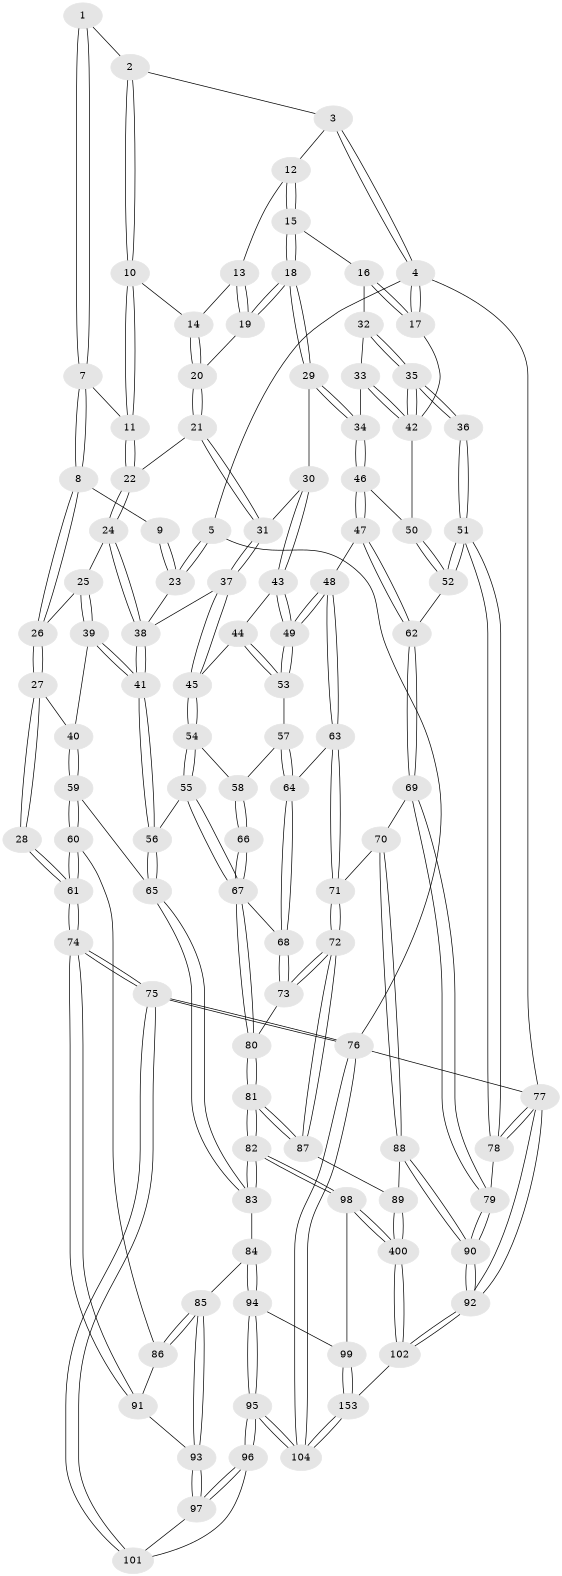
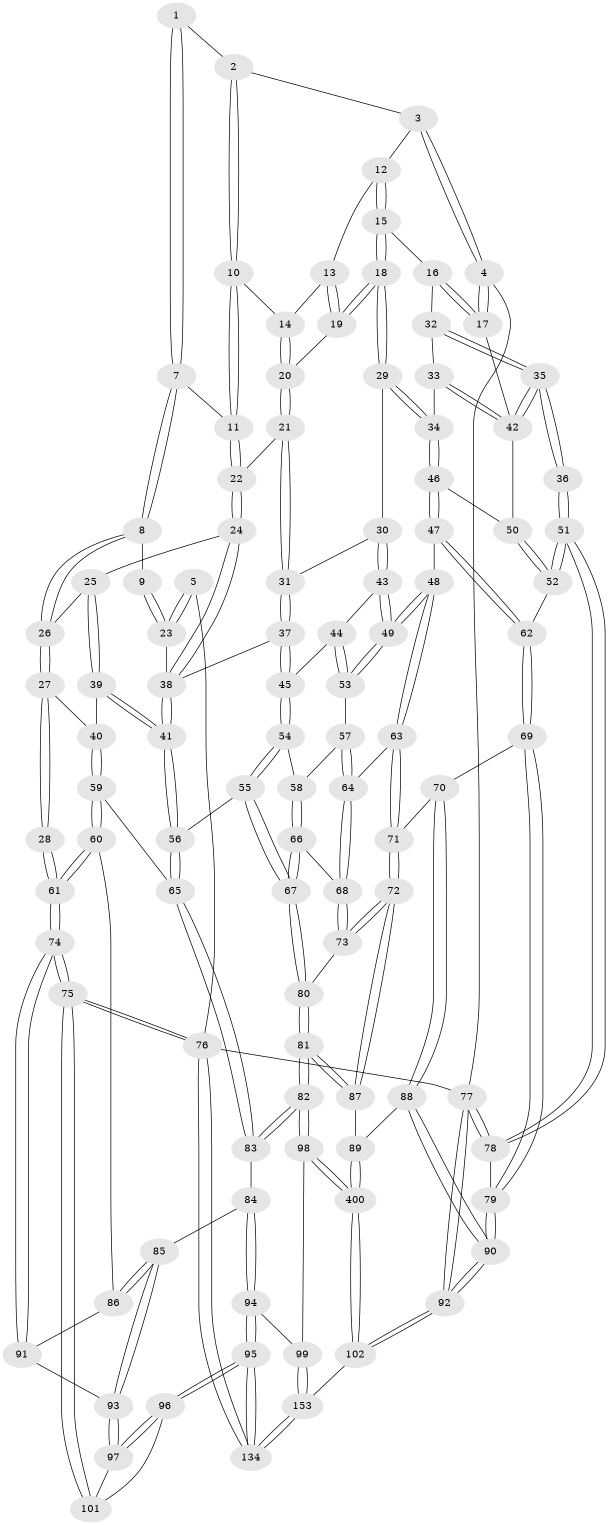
(277, 374) -> none
(261, 917) -> (320, 865)
(301, 1458) -> (251, 1458)
